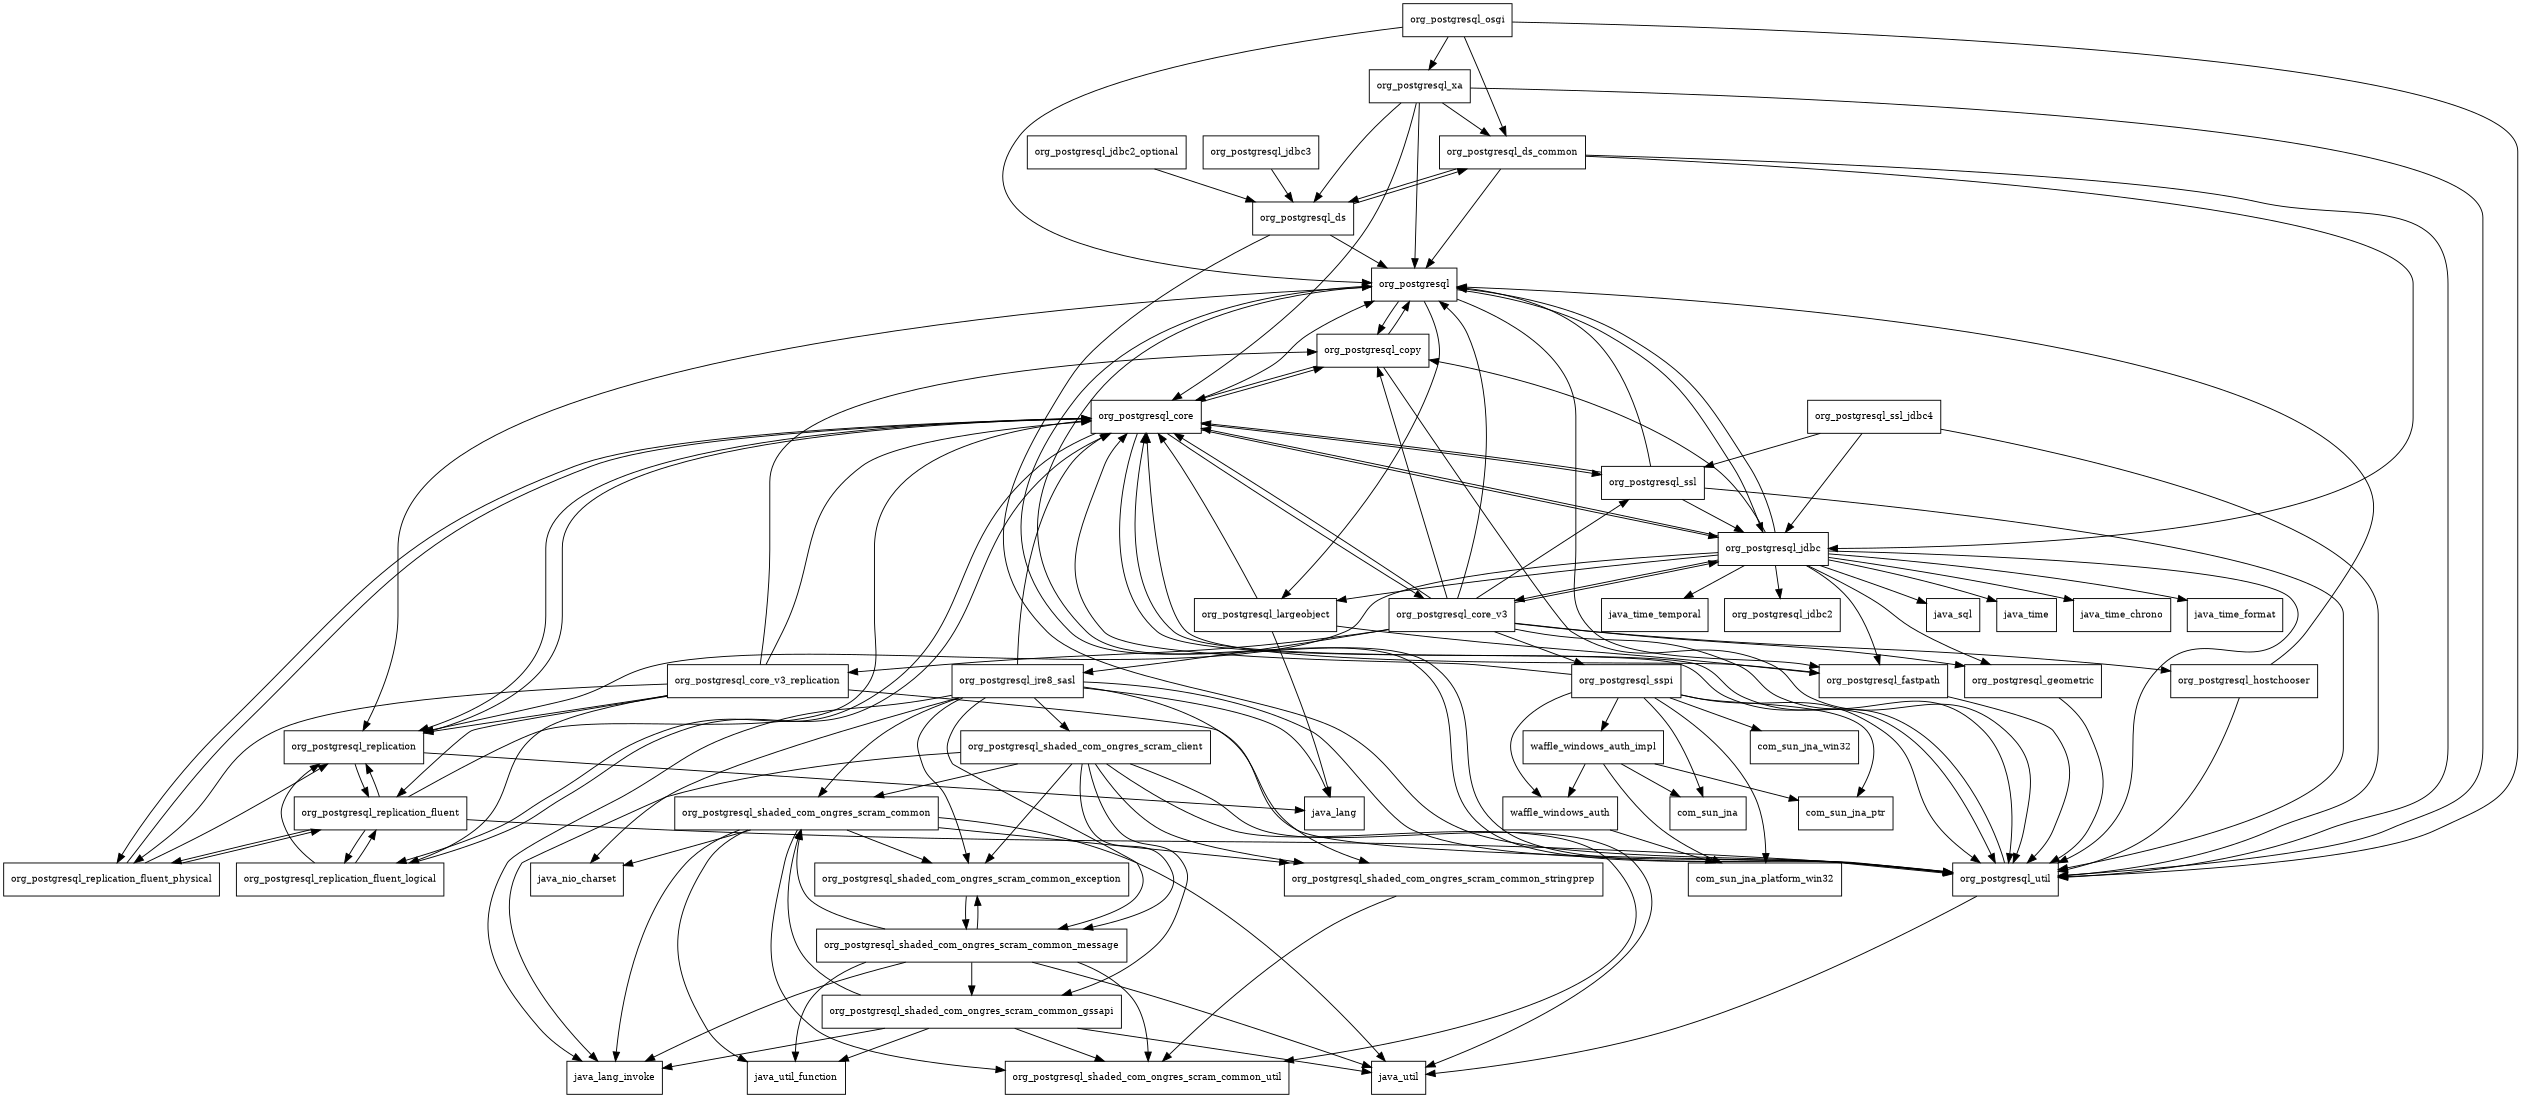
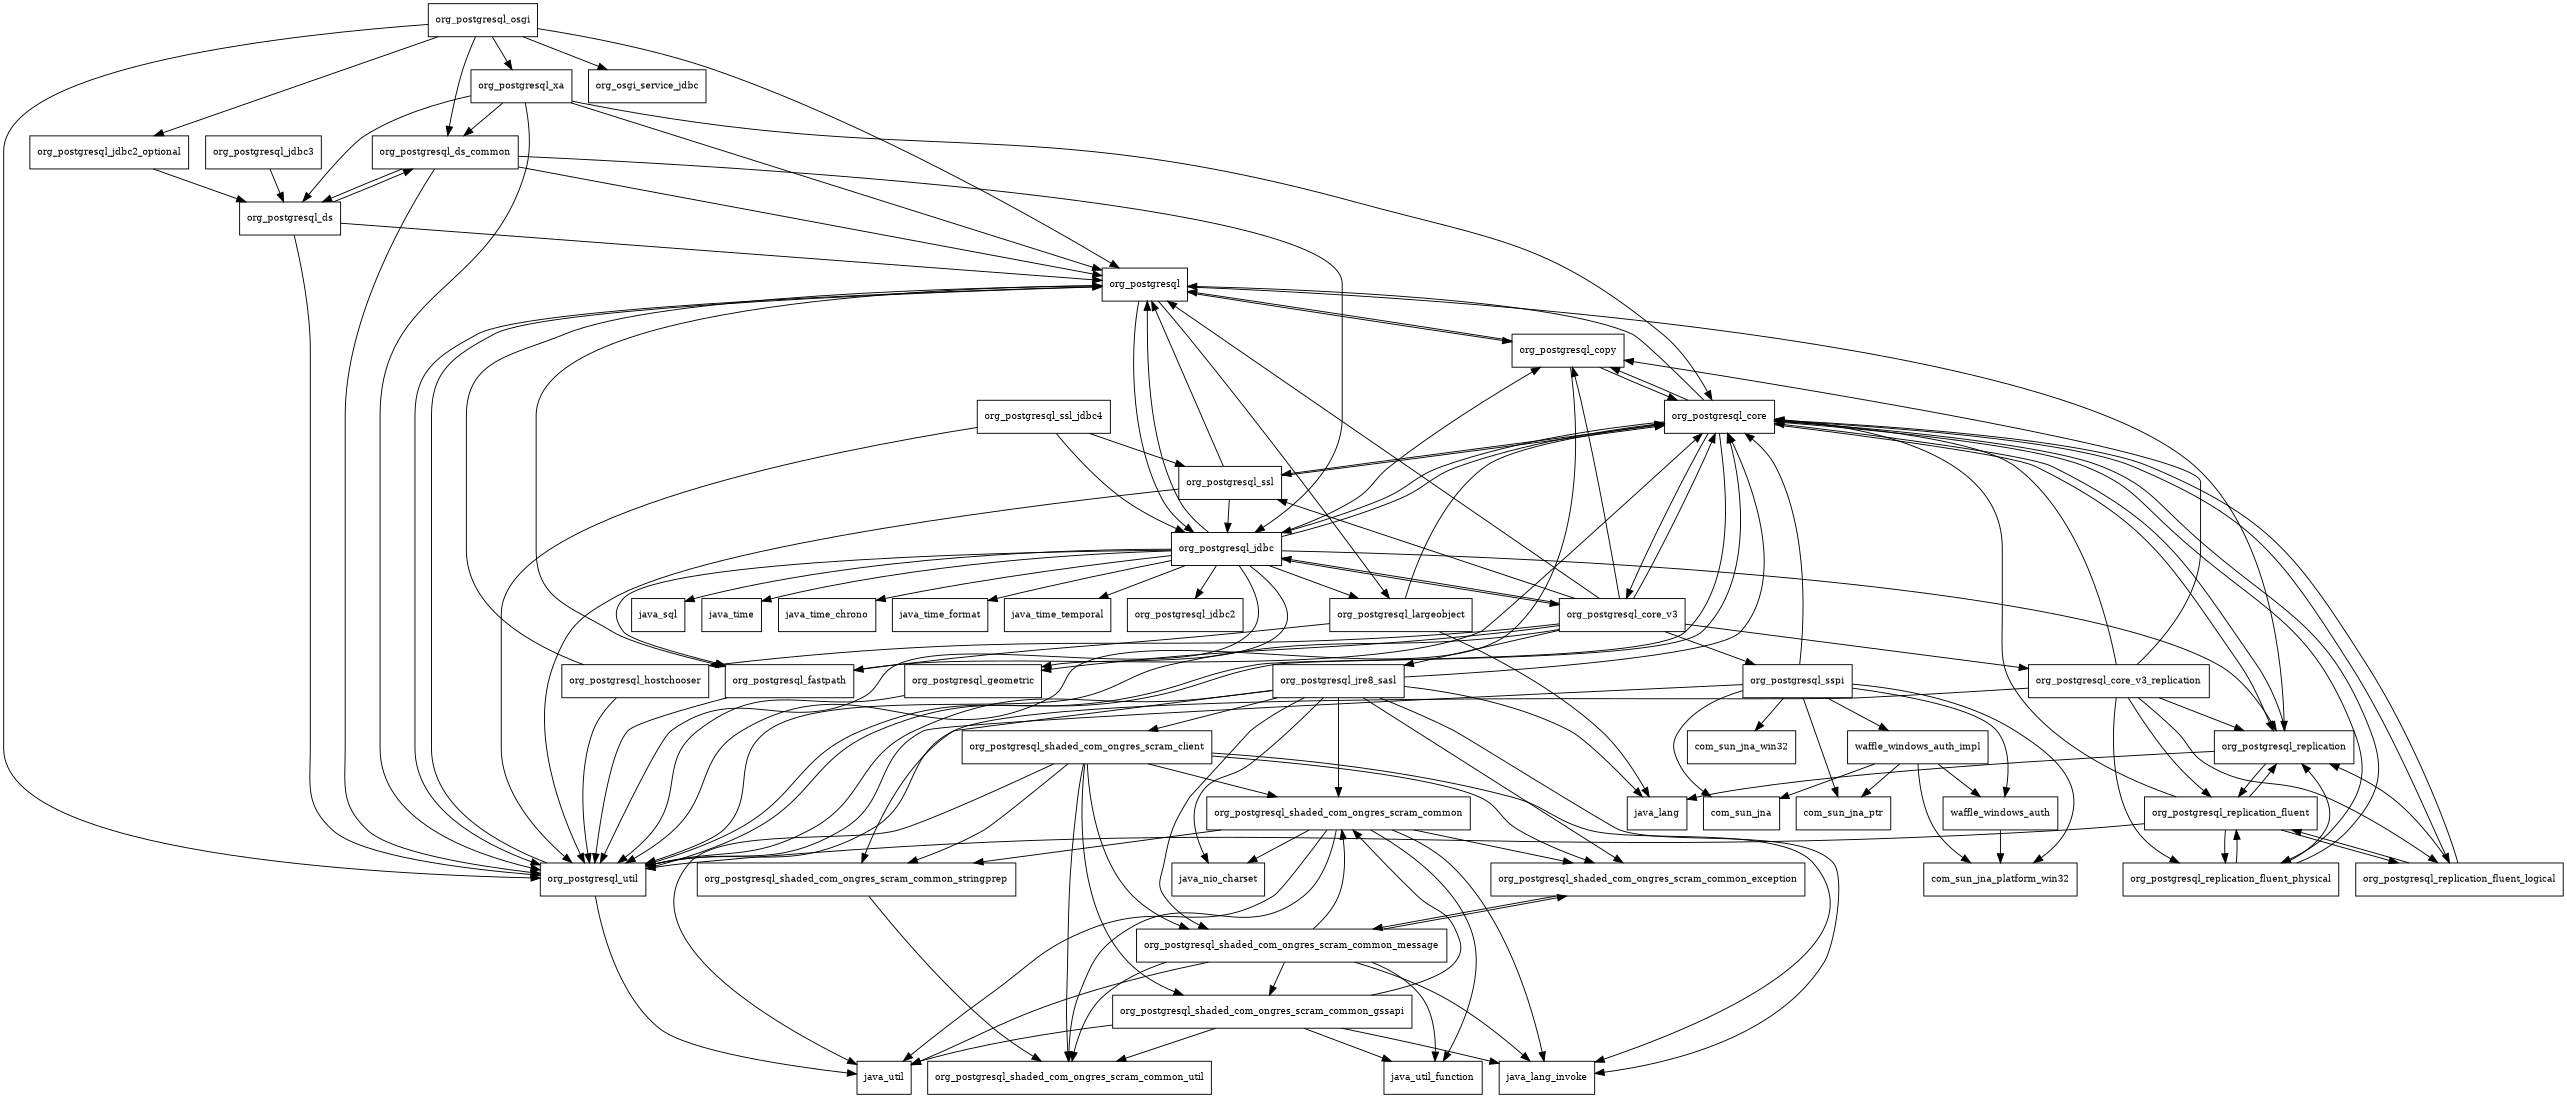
none -> (300, 85)
none -> (647, 86)
